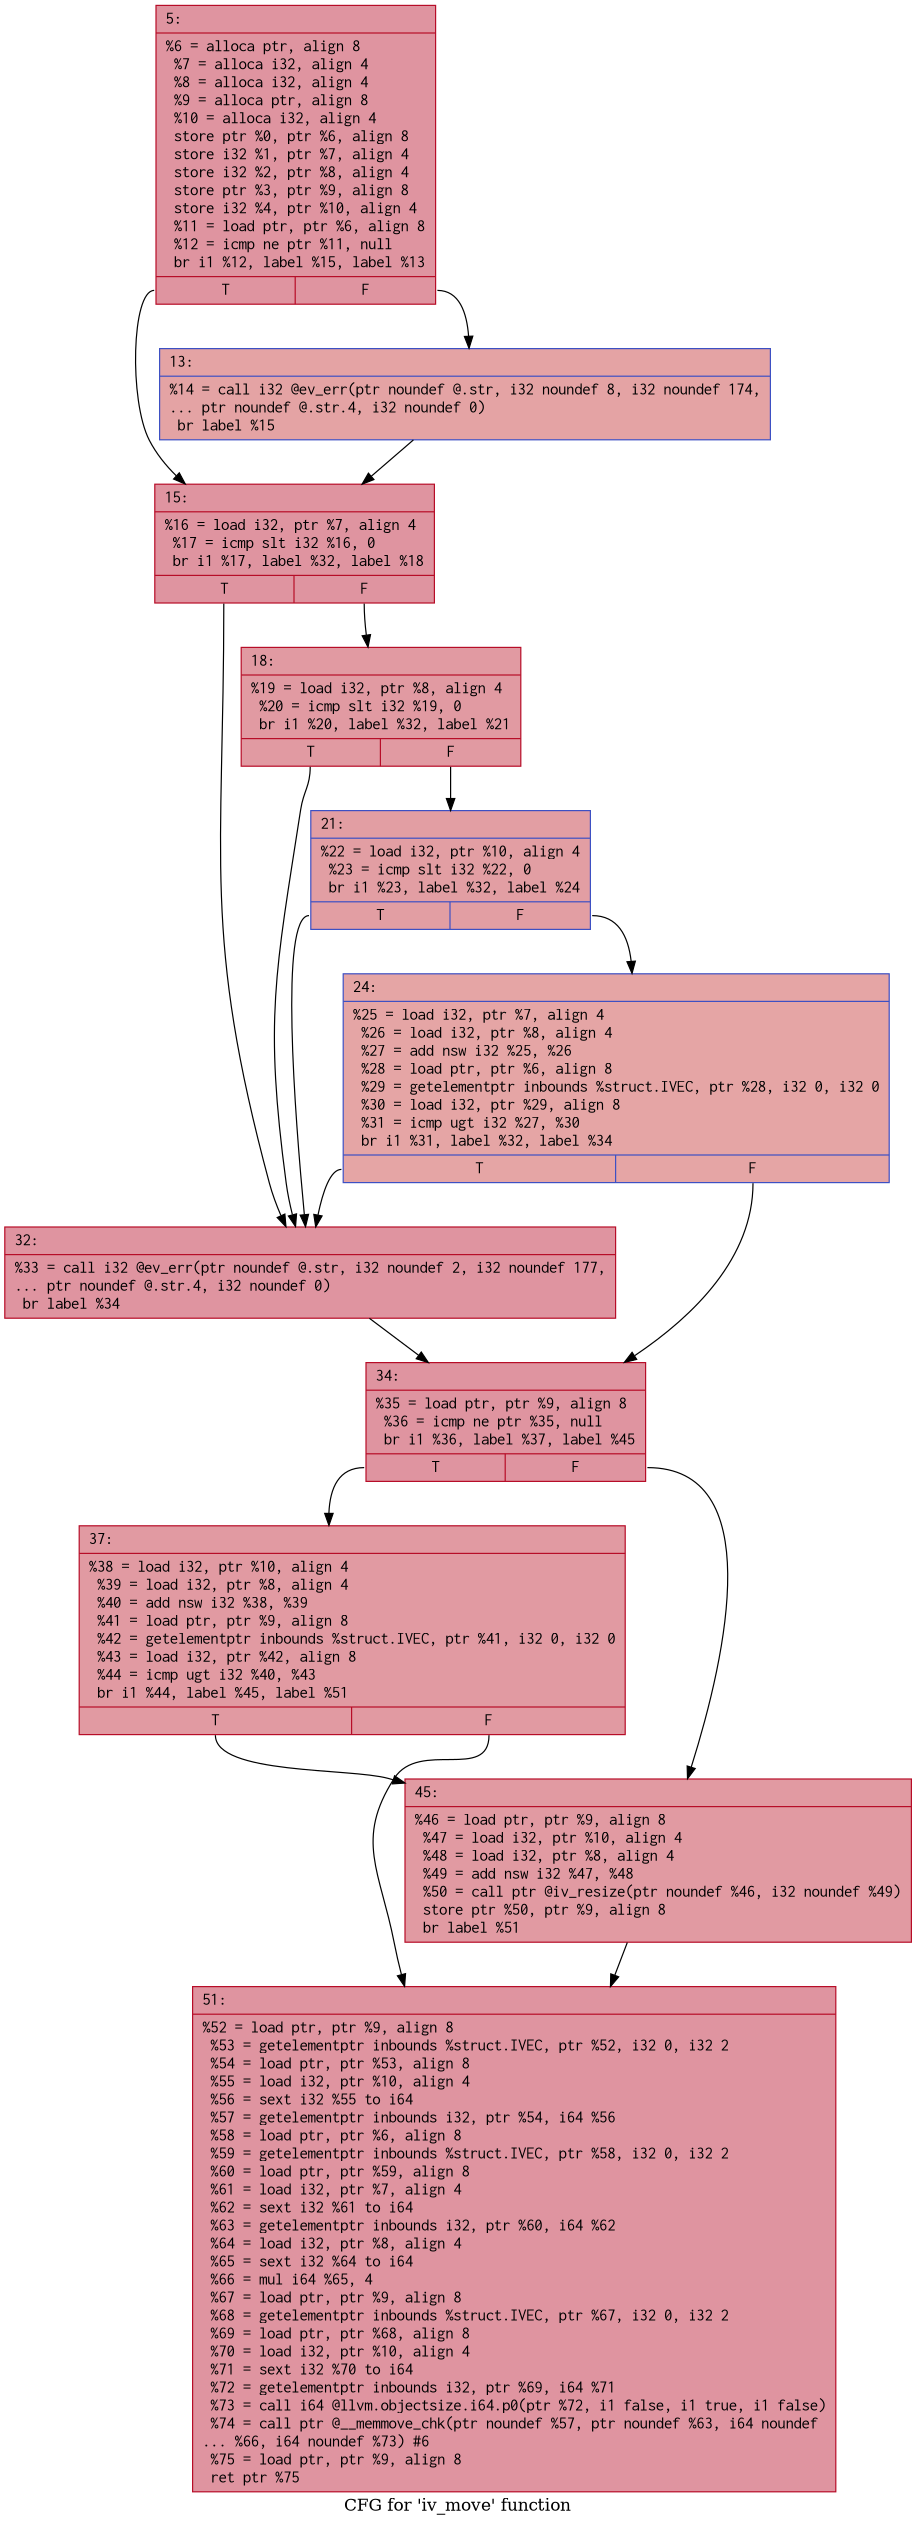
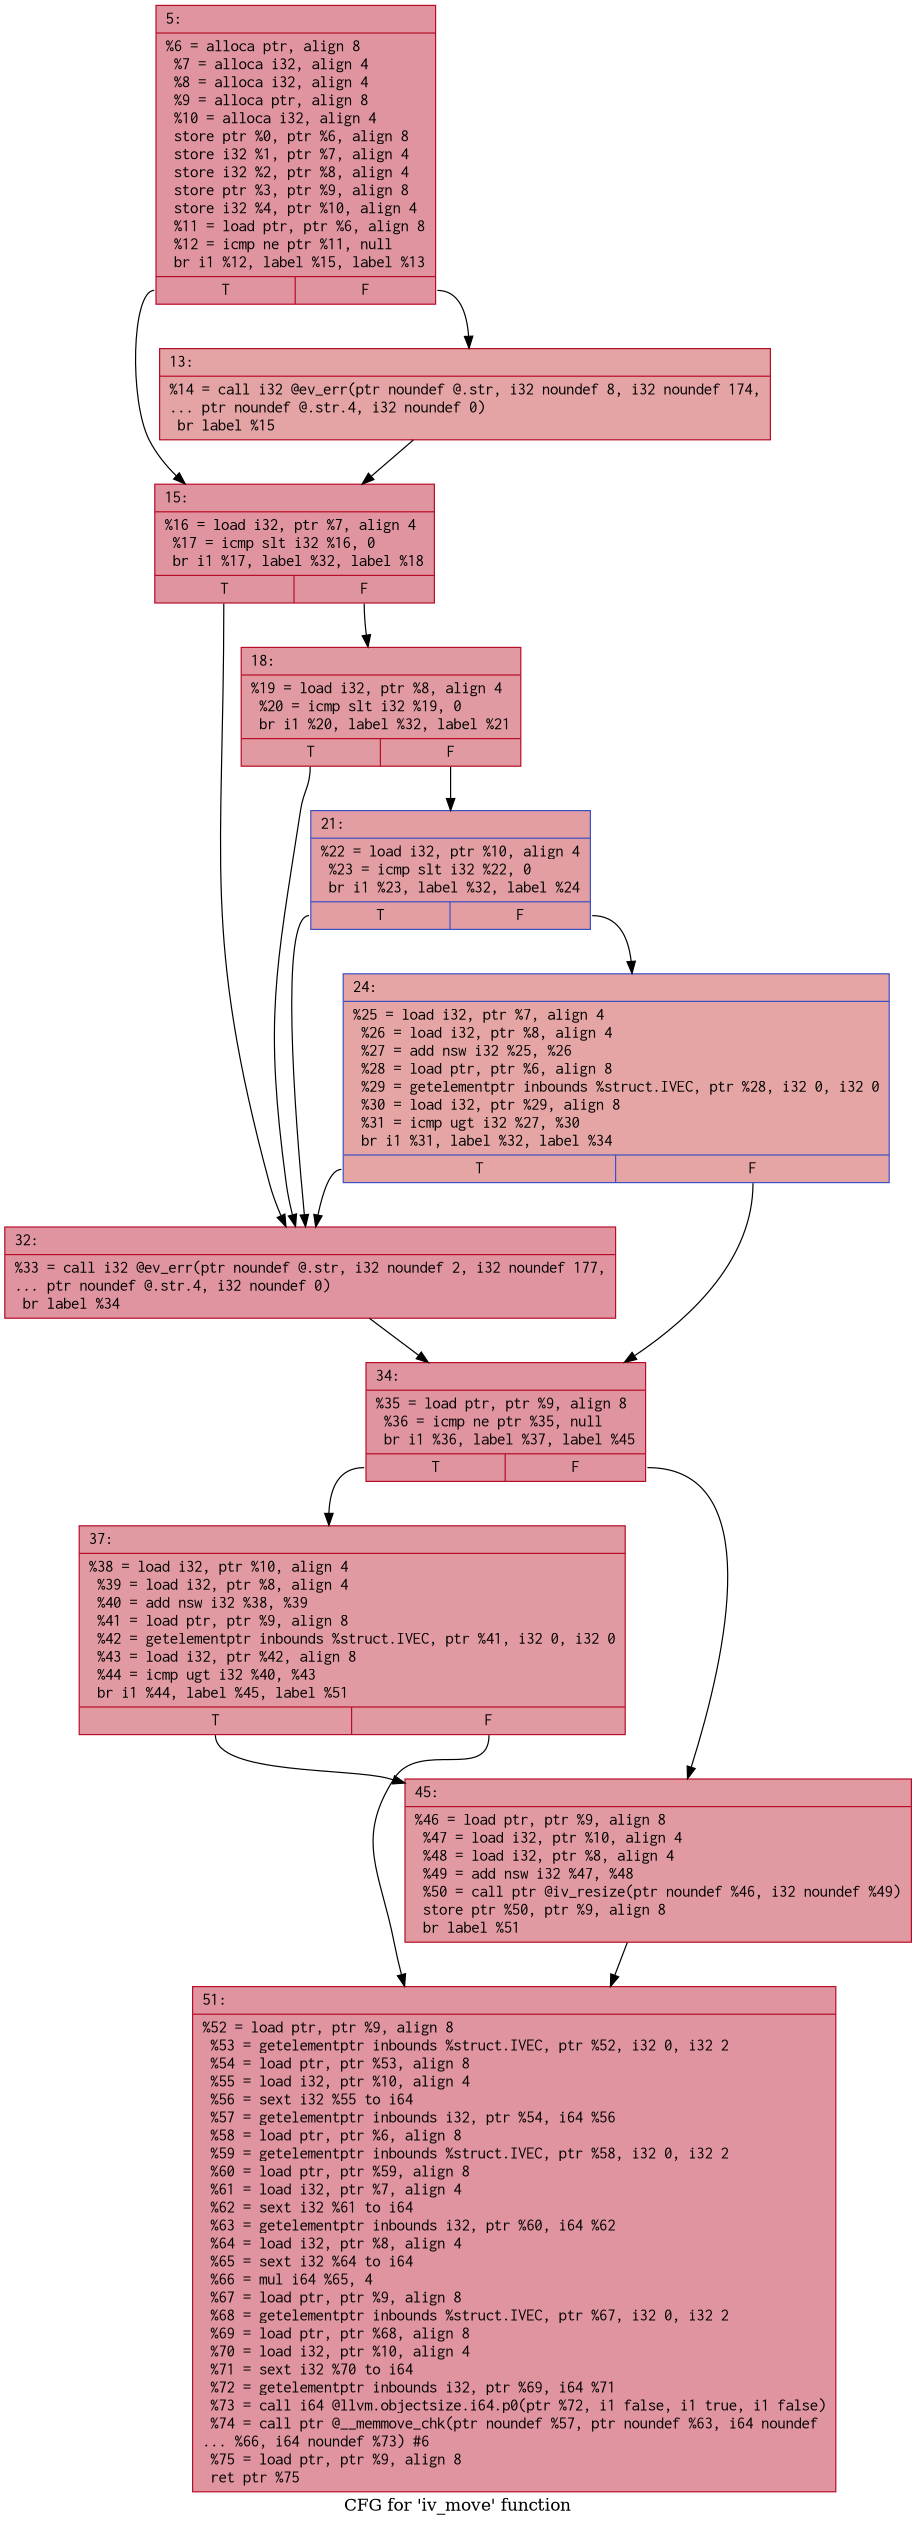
(465, 394) -> (465, 394)
